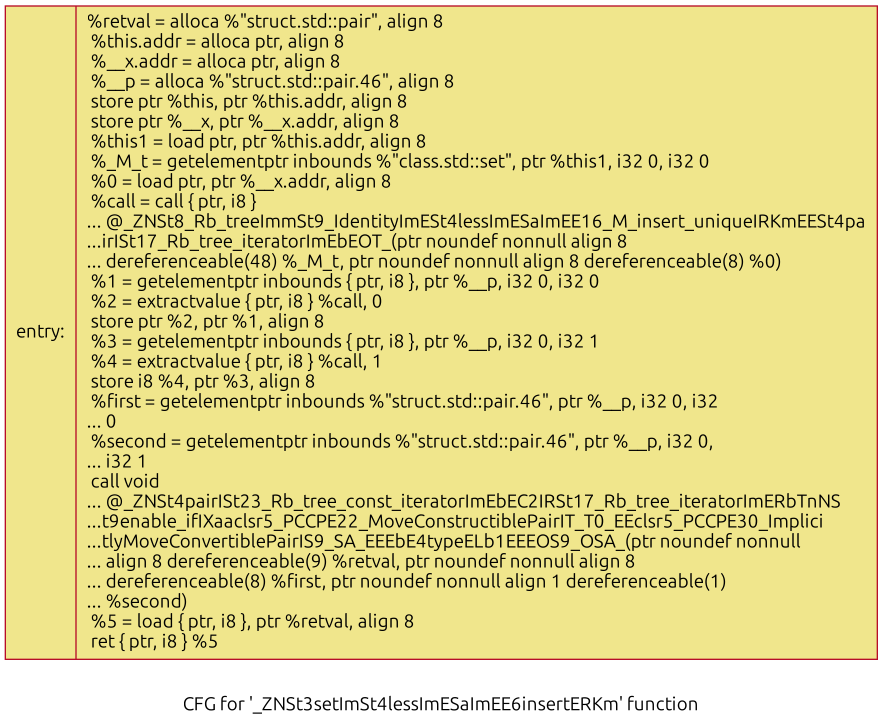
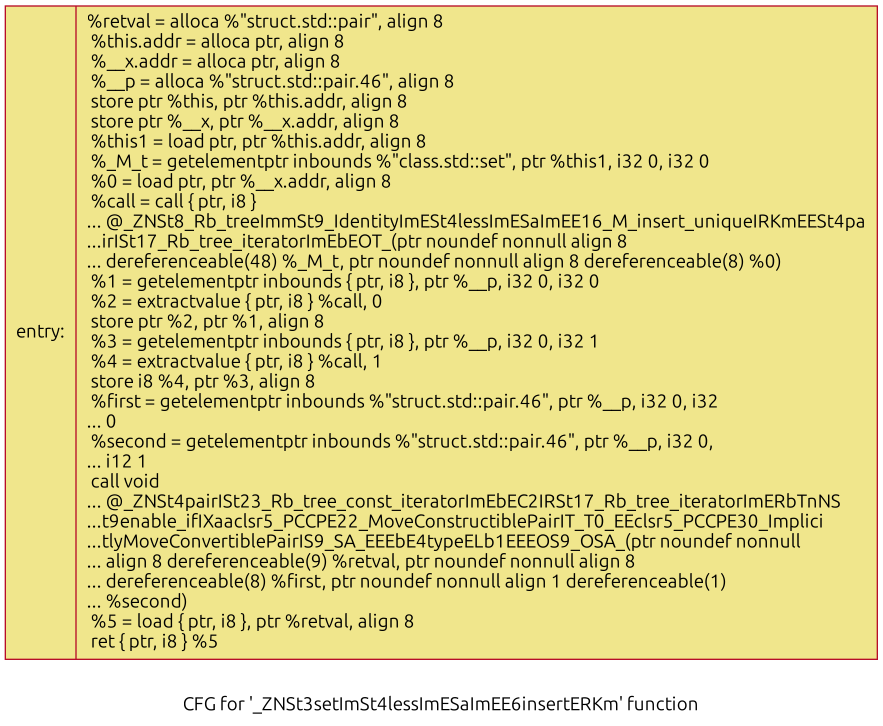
(117, 462) -> (117, 462)
